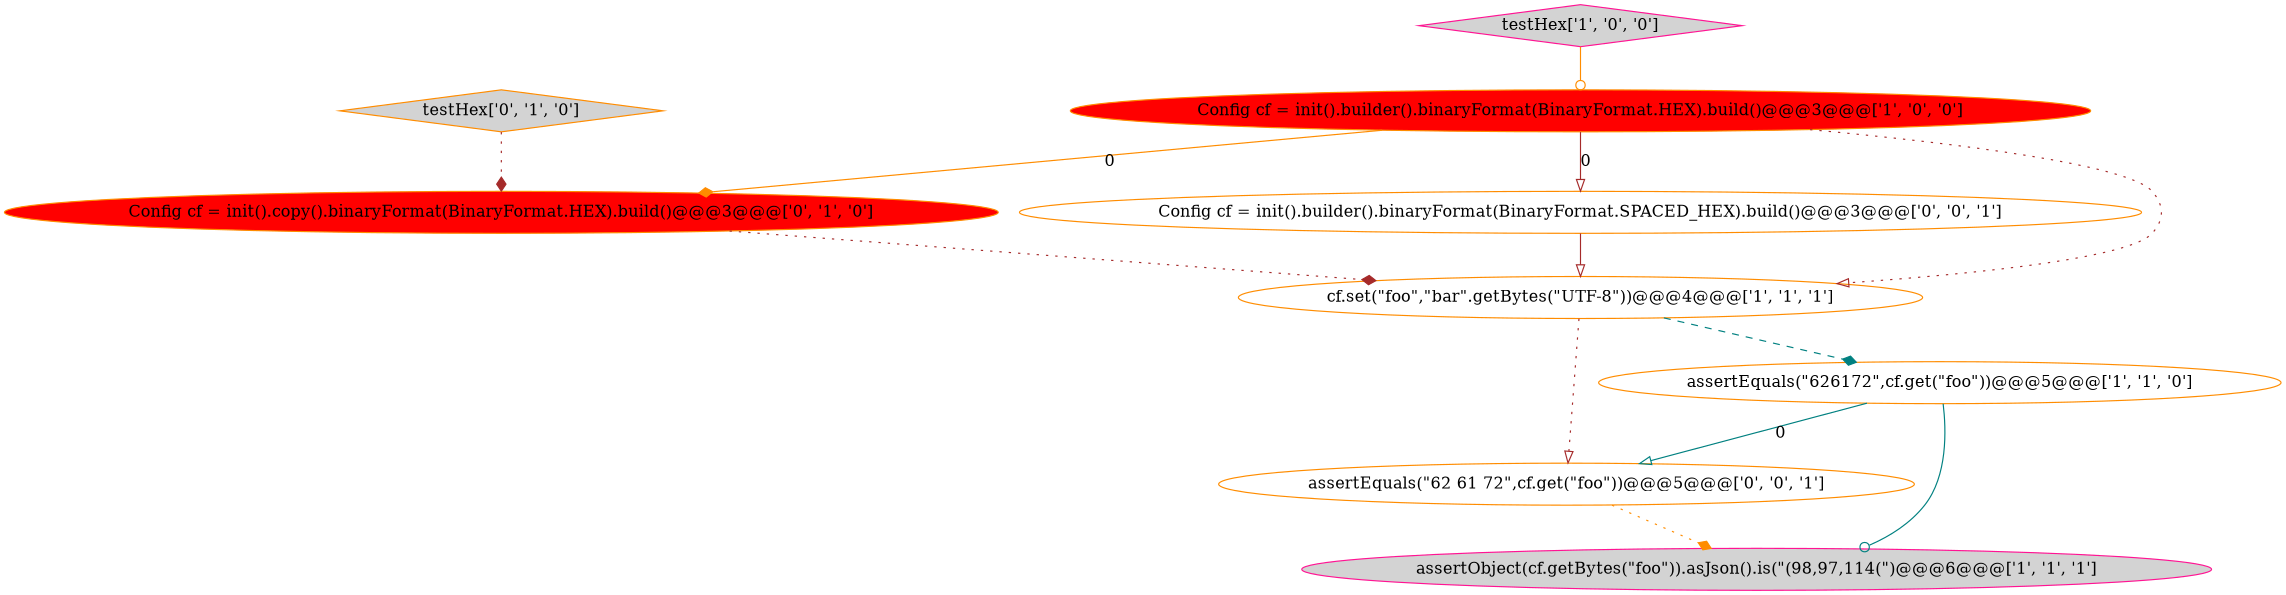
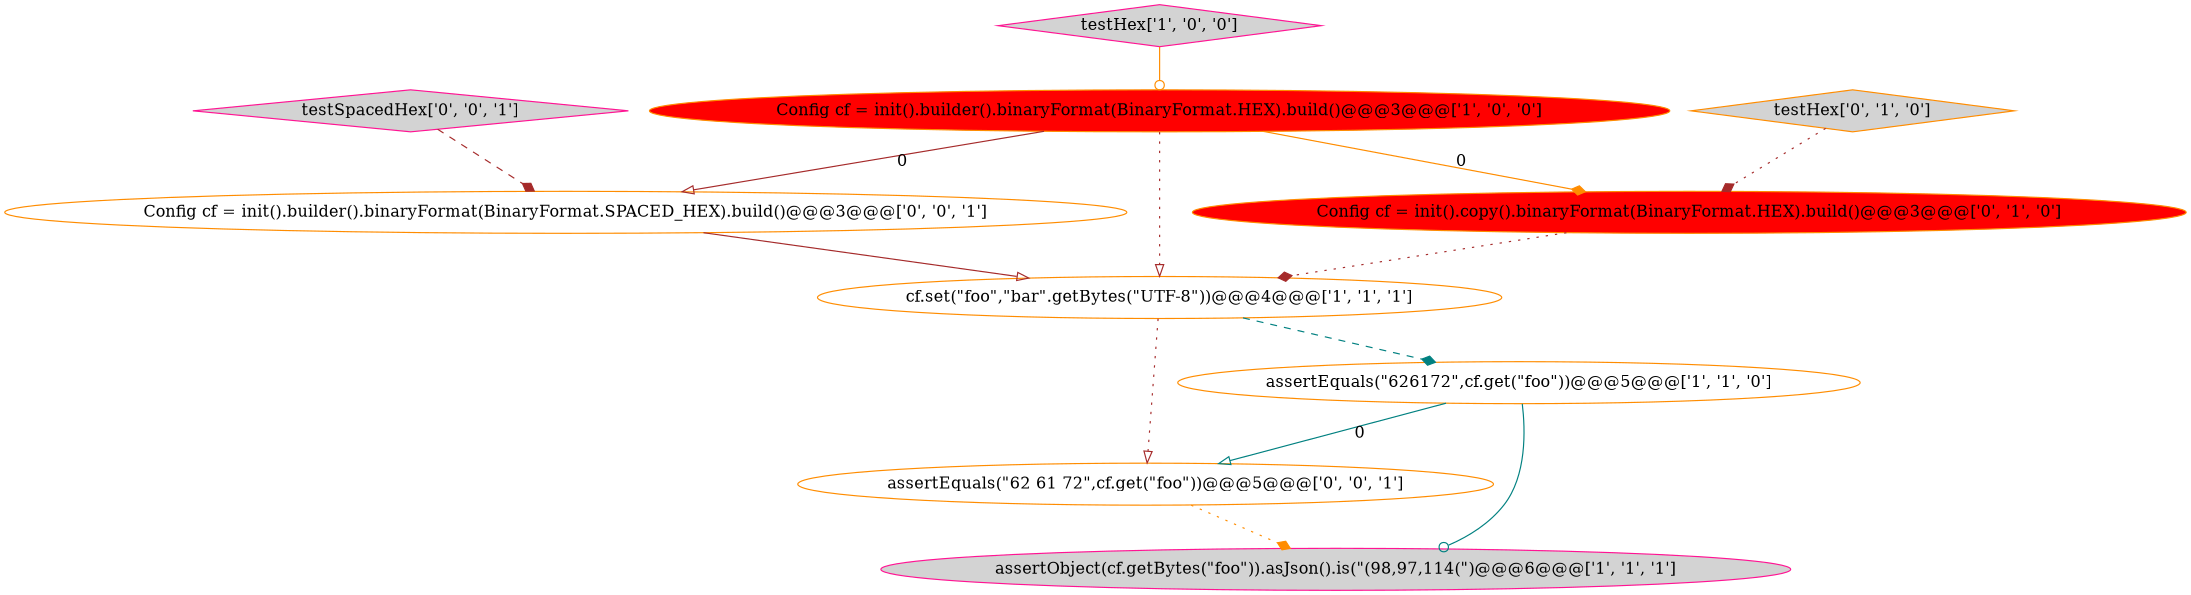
none -> (411, 111)
